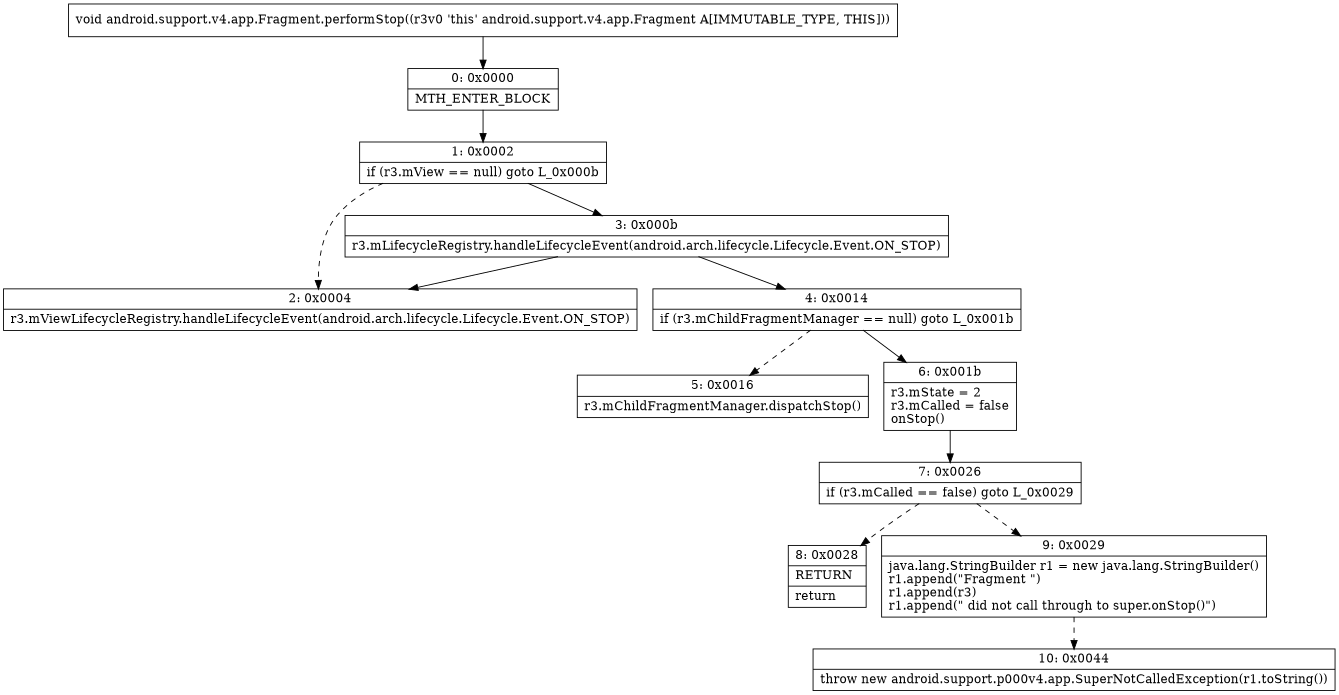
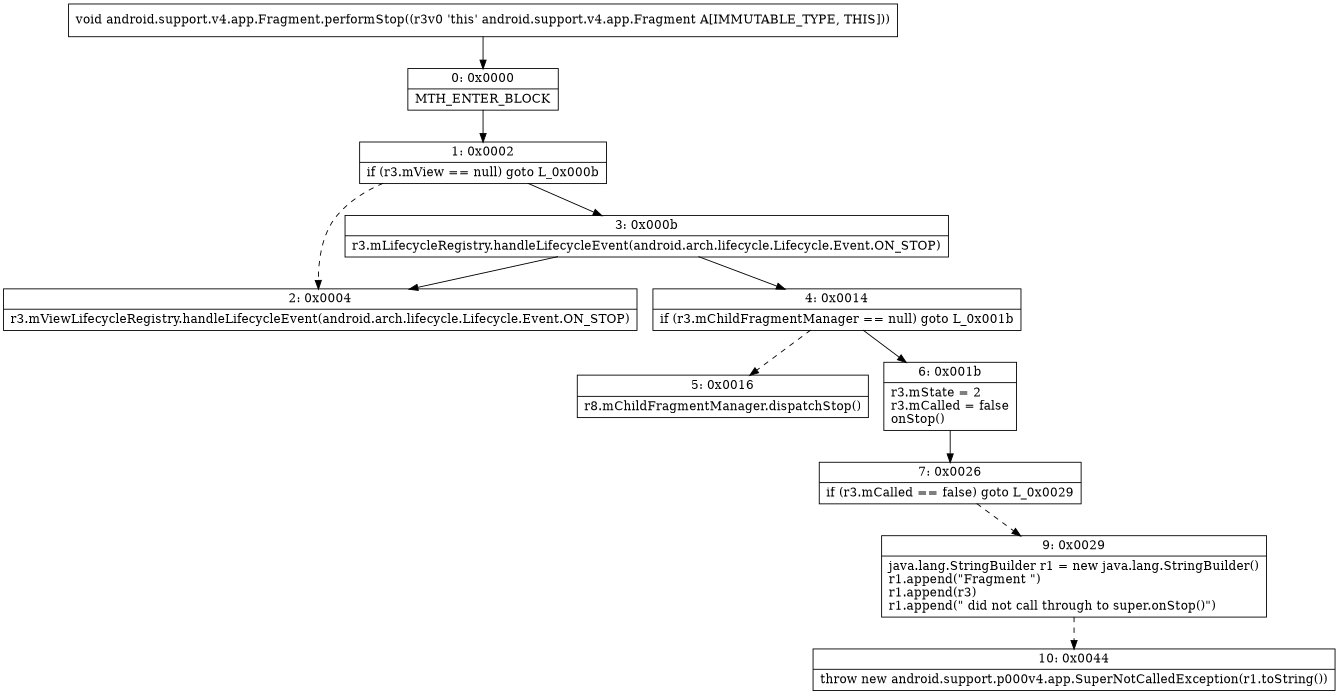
(723, 407) -> (723, 407)
(827, 576) -> none
